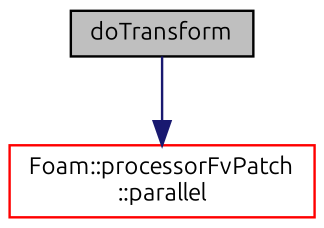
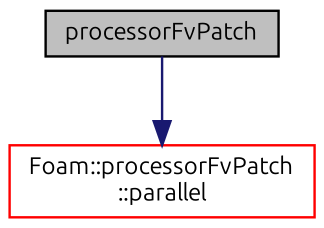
(162, 34) -> (162, 34)
